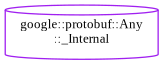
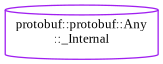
(82, 32) -> (82, 32)
